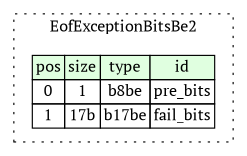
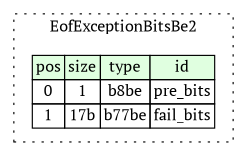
(125, 115) -> (125, 115)
